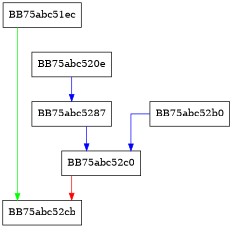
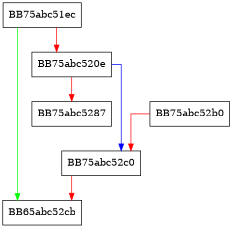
none -> (57, 36)
(72, 86) -> (72, 86)
(131, 119) -> (131, 119)
(87, 135) -> (121, 99)
(42, 213) -> (42, 213)
